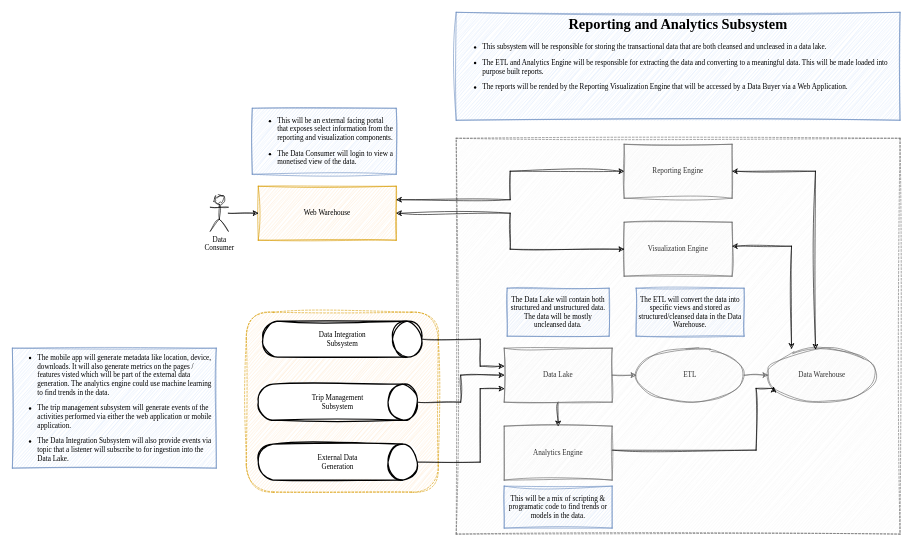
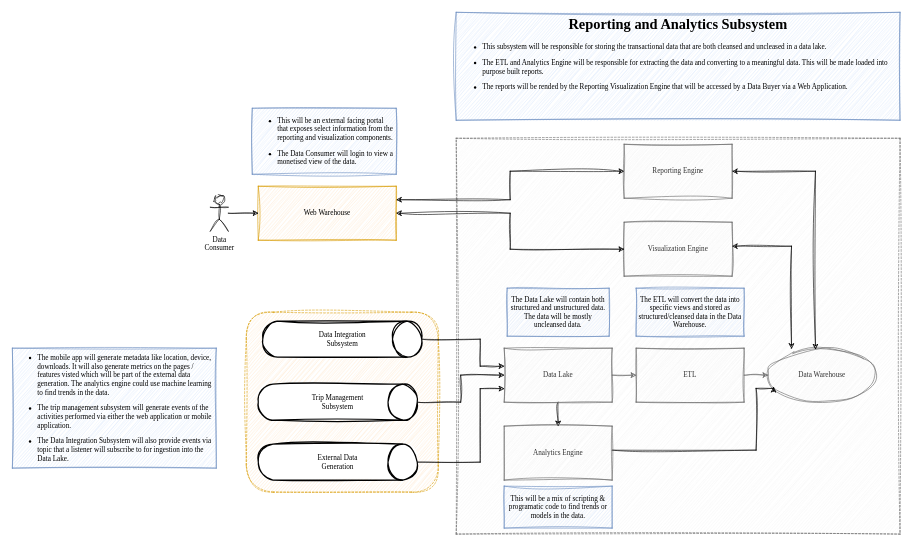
(690, 375) -> (690, 375)
